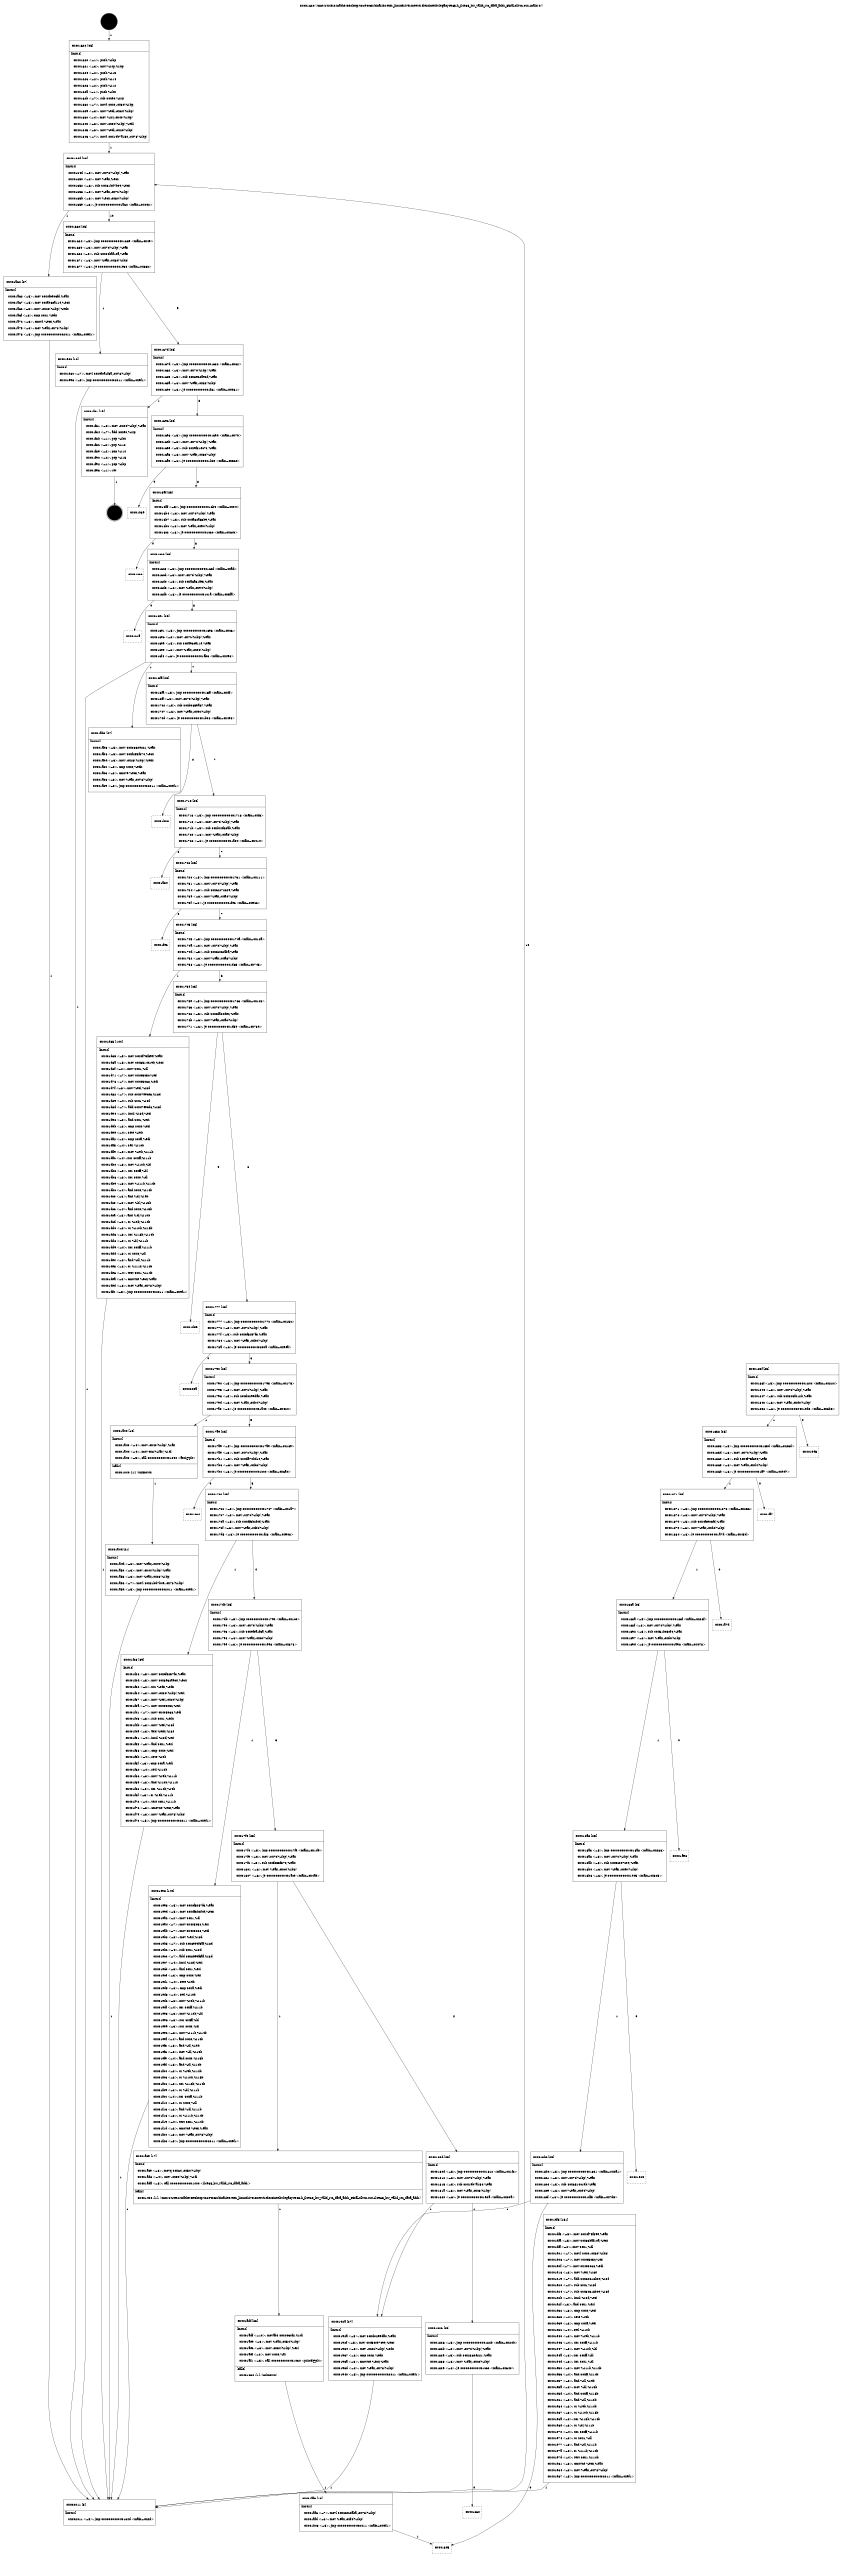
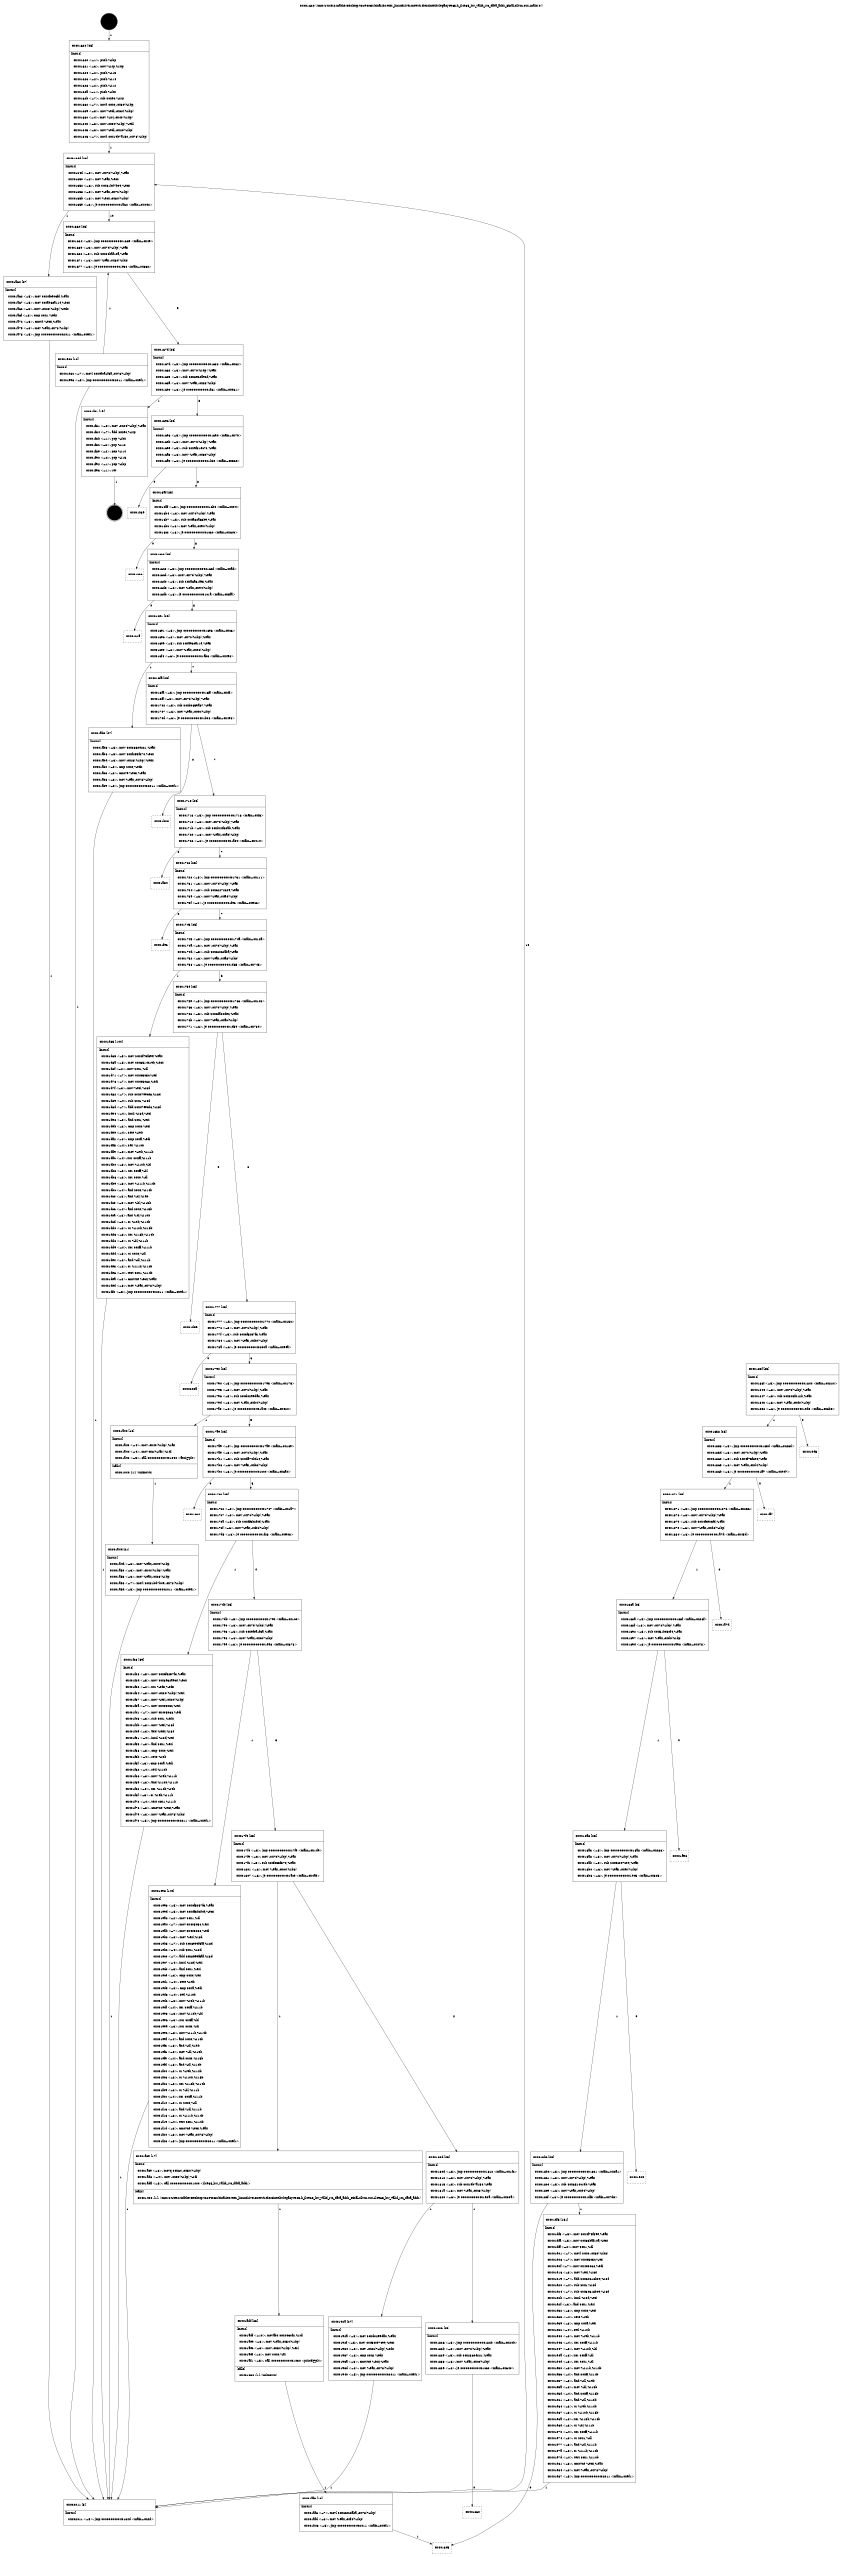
(99, 312) -> (106, 315)
(85, 1564) -> (94, 1644)
(427, 2214) -> (579, 2208)
